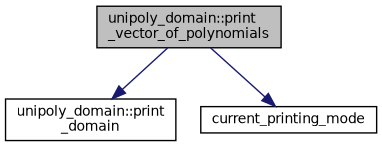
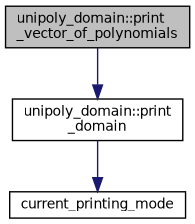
(238, 72) -> (98, 159)
